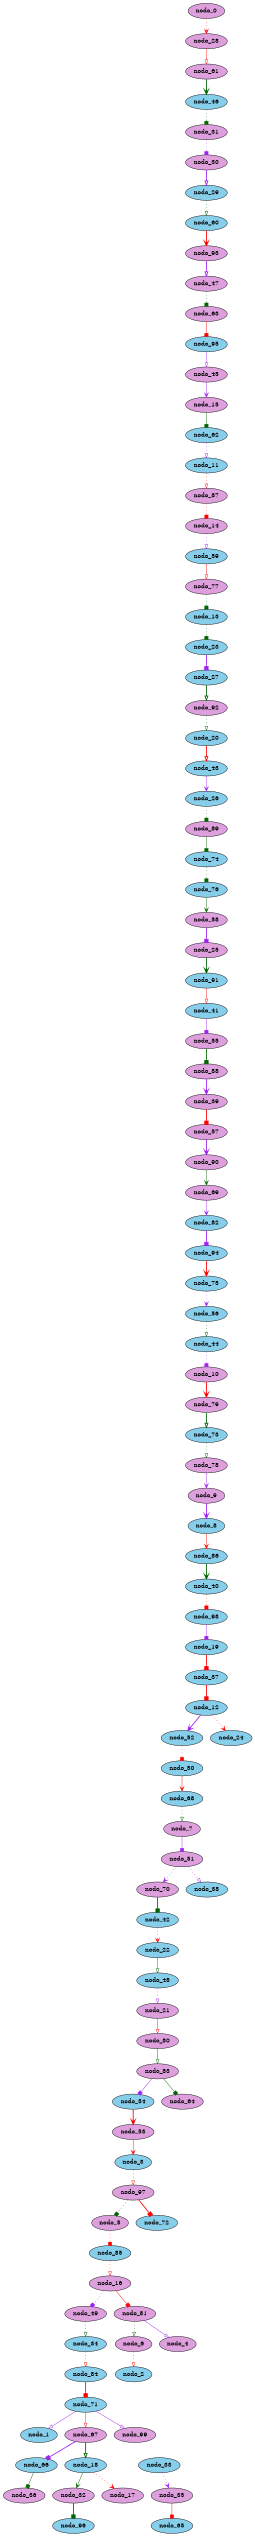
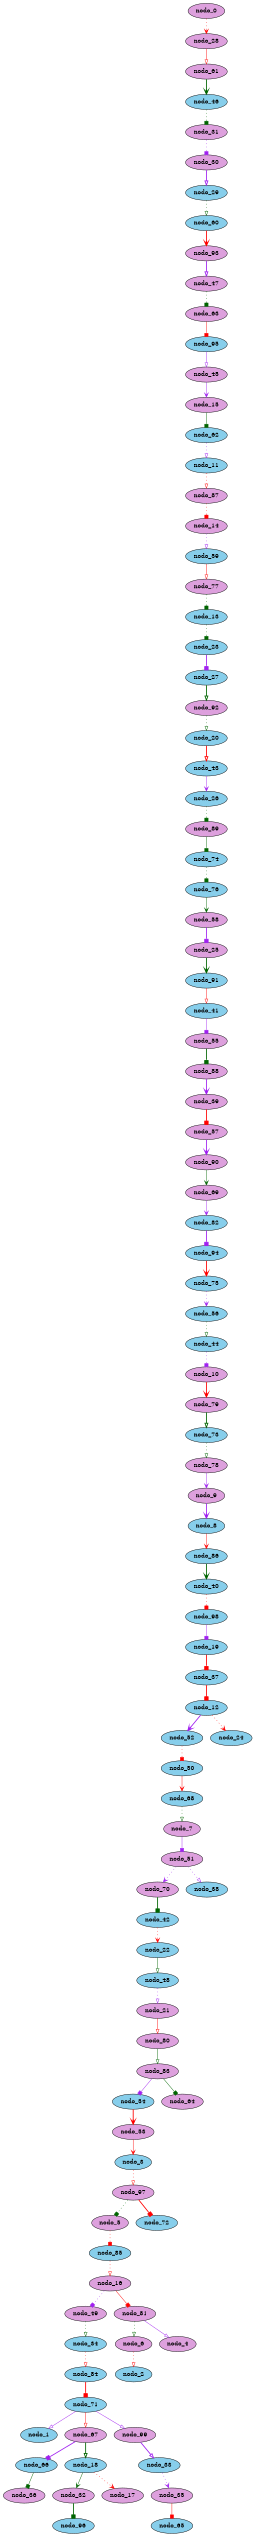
none -> (146, 2448)
